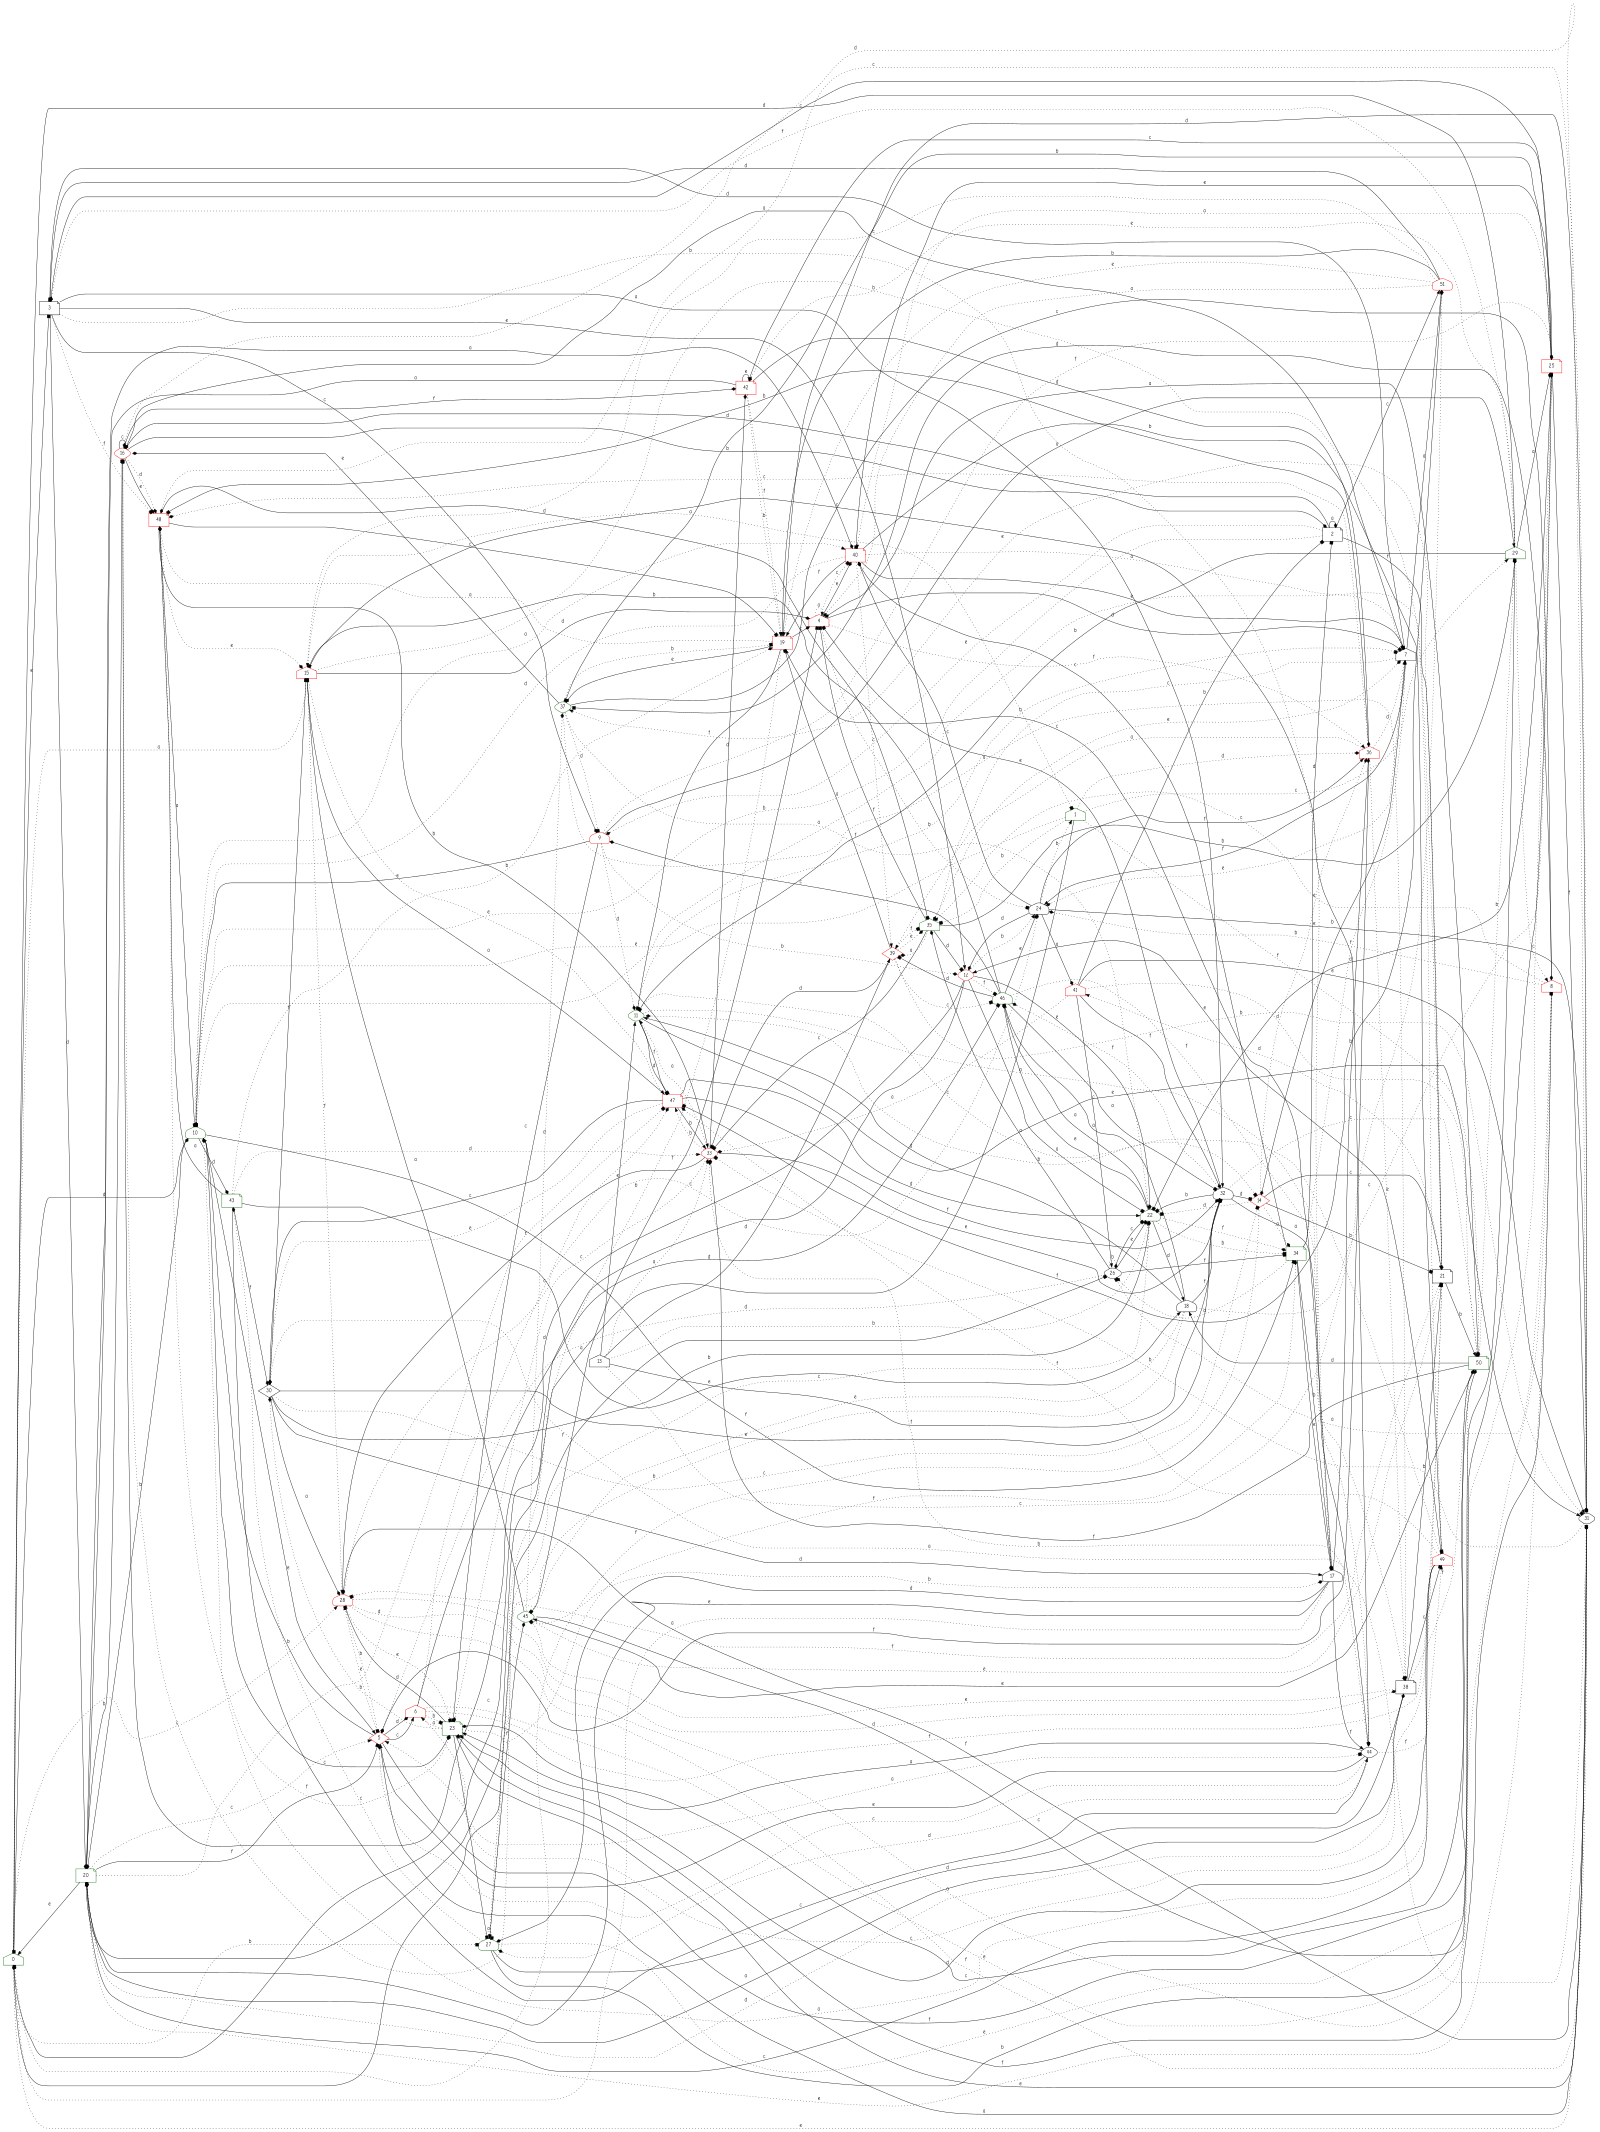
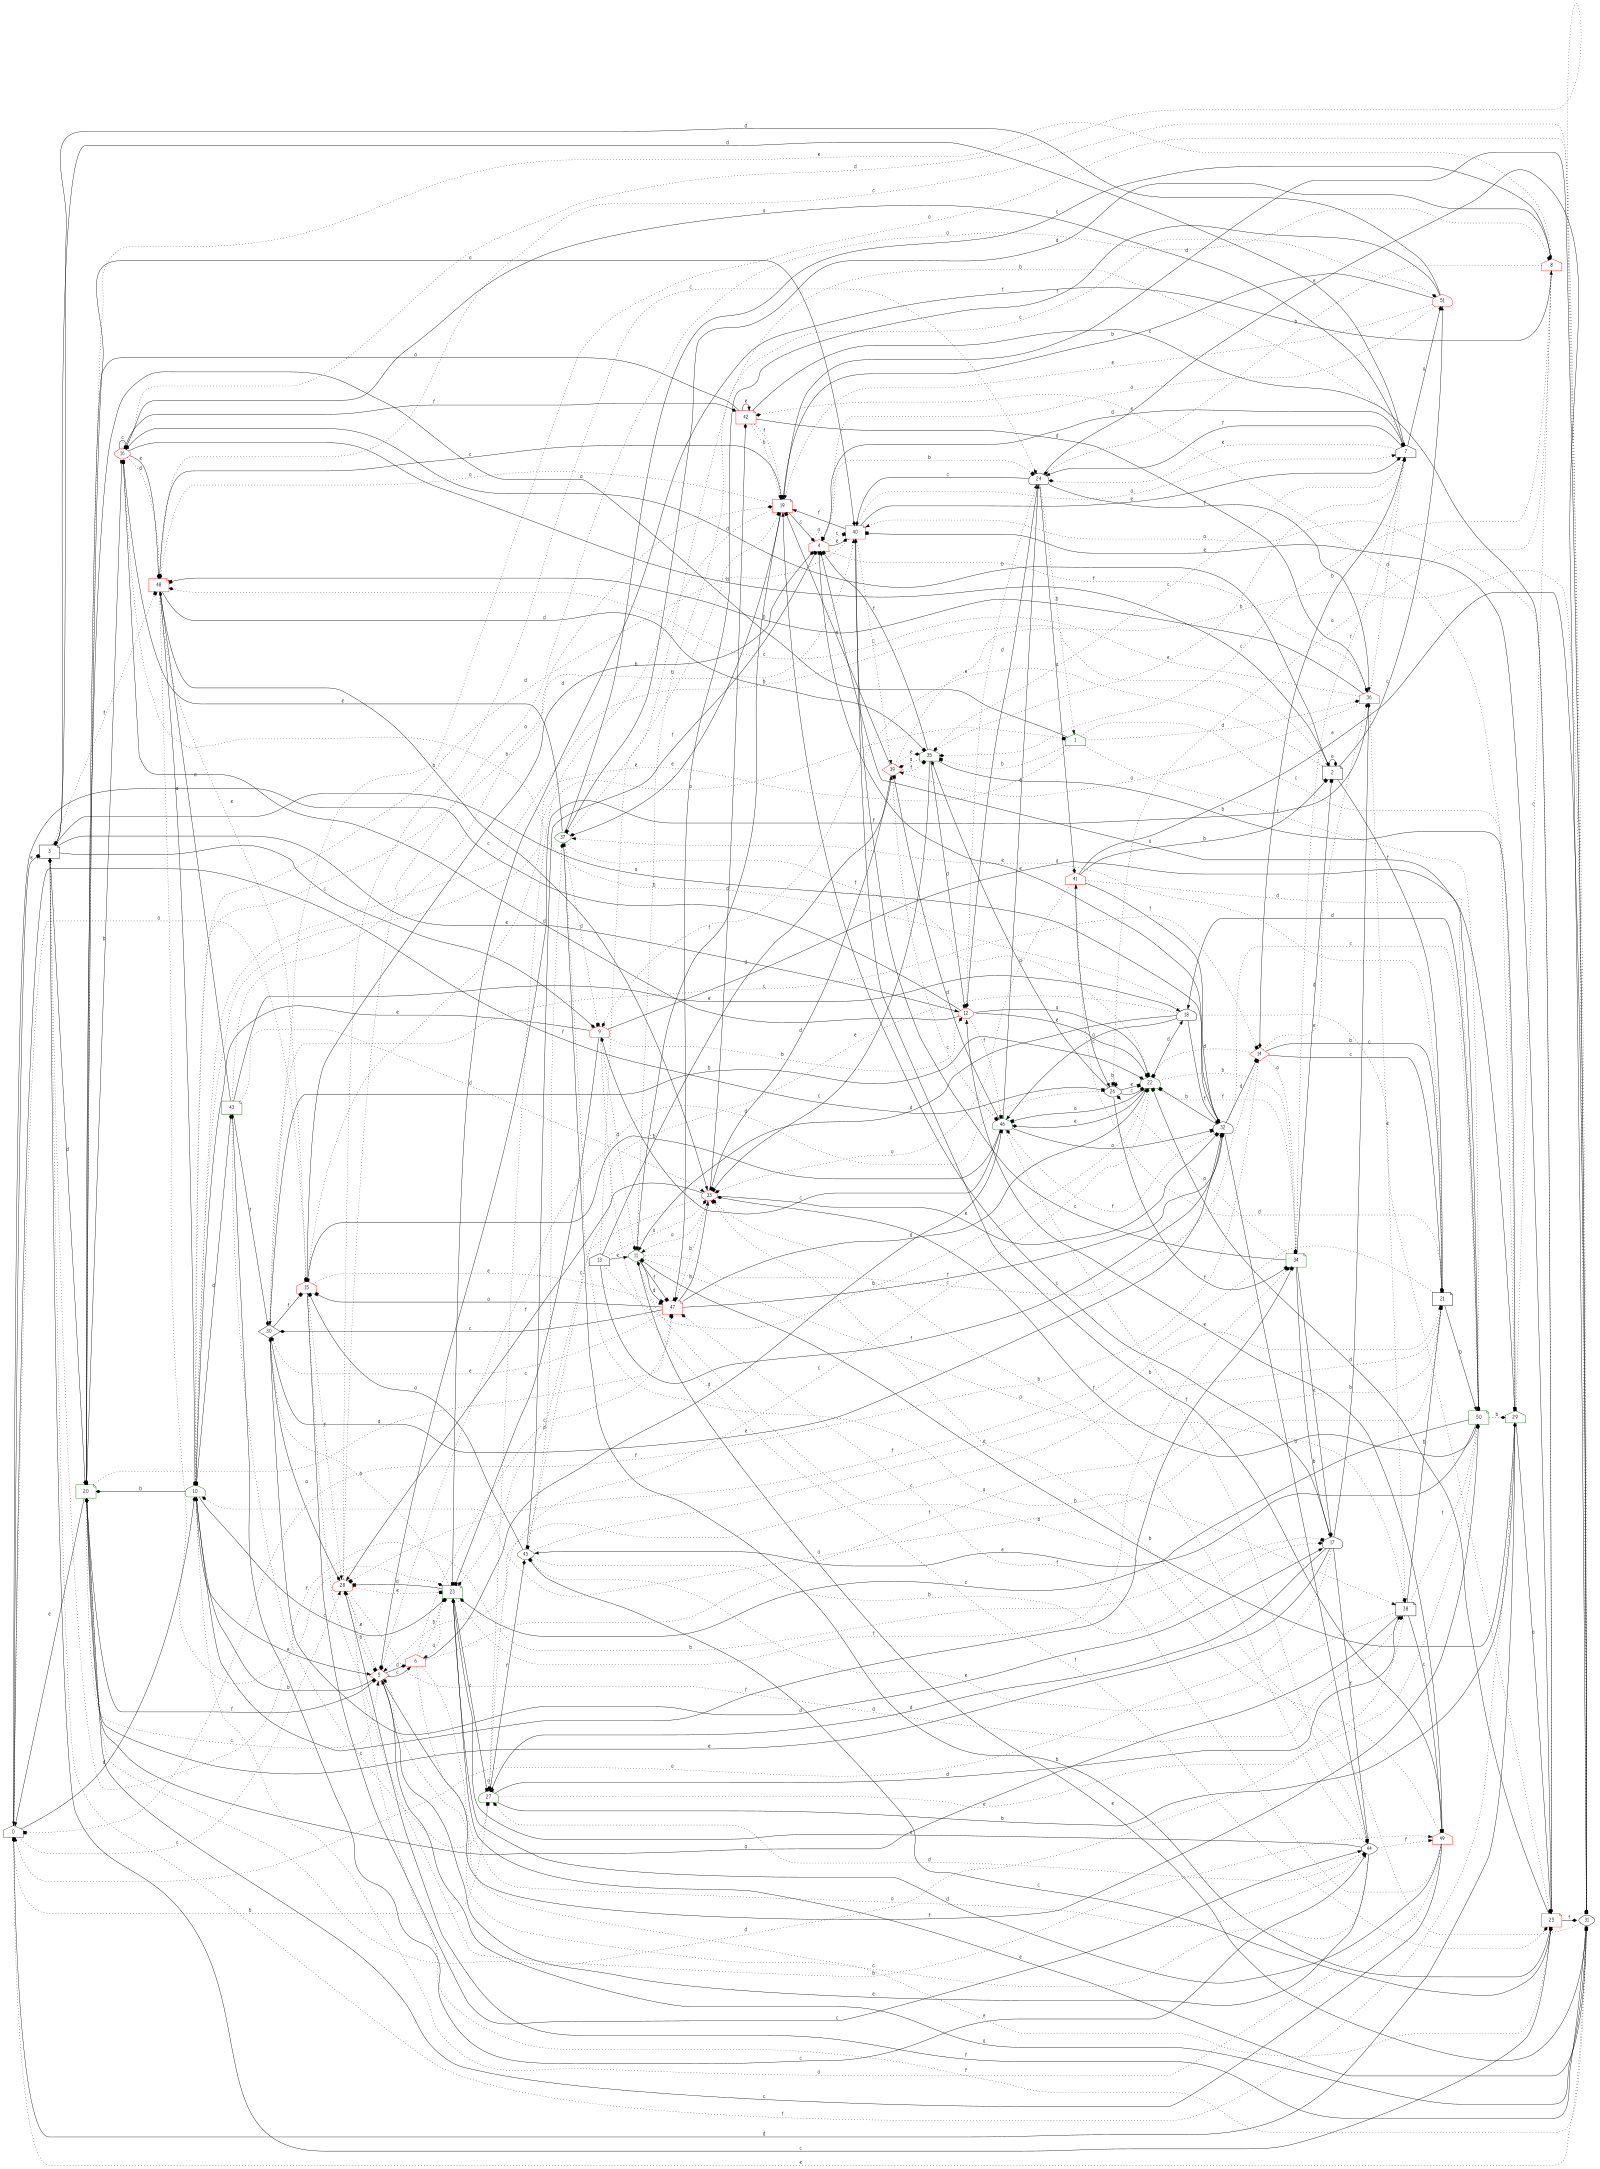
(771, 239) -> none
